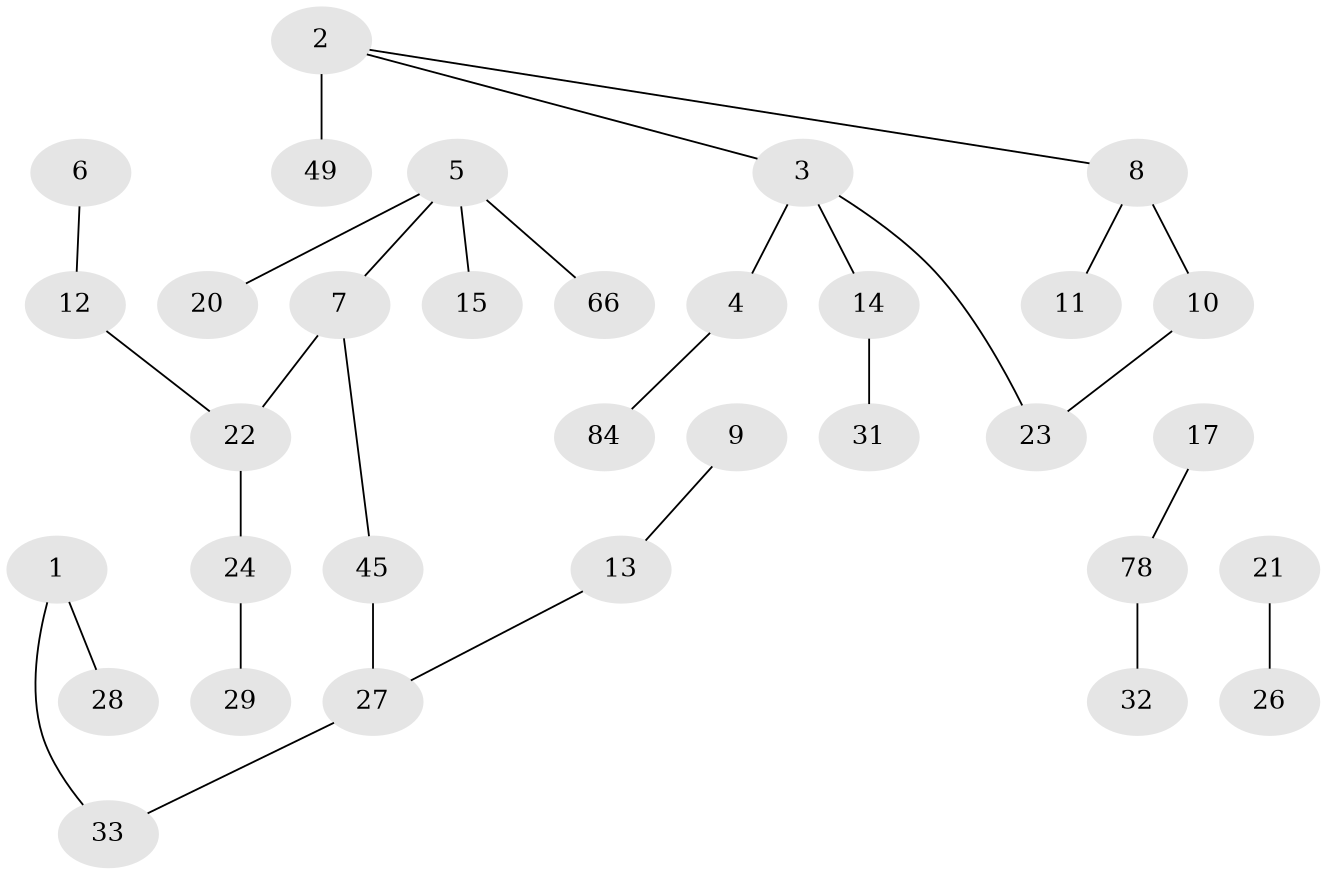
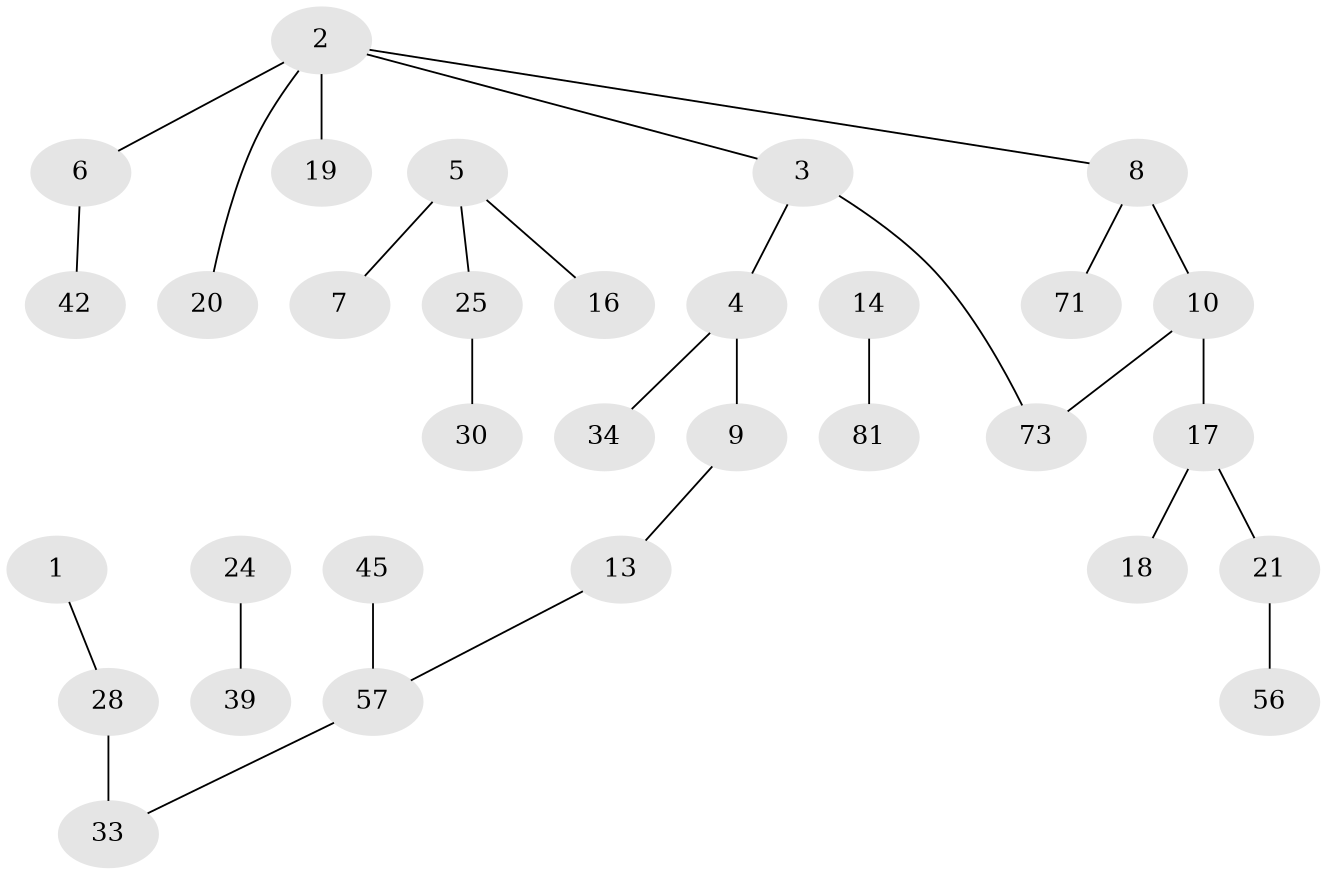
none -> (201, 107)
(322, 173) -> (322, 173)
(333, 239) -> (244, 166)
(836, 239) -> none
(75, 305) -> (75, 305)
(472, 305) -> (472, 305)
(605, 305) -> (605, 305)
(1071, 305) -> (1071, 305)
none -> (737, 371)
none -> (1204, 371)
(241, 437) -> none
(356, 437) -> none
none -> (472, 437)
(605, 437) -> (605, 437)
(869, 437) -> (869, 437)
(1036, 437) -> (1036, 437)
none -> (1237, 504)
(1137, 570) -> (1137, 570)
(241, 702) -> (241, 702)
(373, 702) -> (373, 702)
(1137, 702) -> none
(1270, 702) -> (1270, 702)
(37, 709) -> (108, 768)
